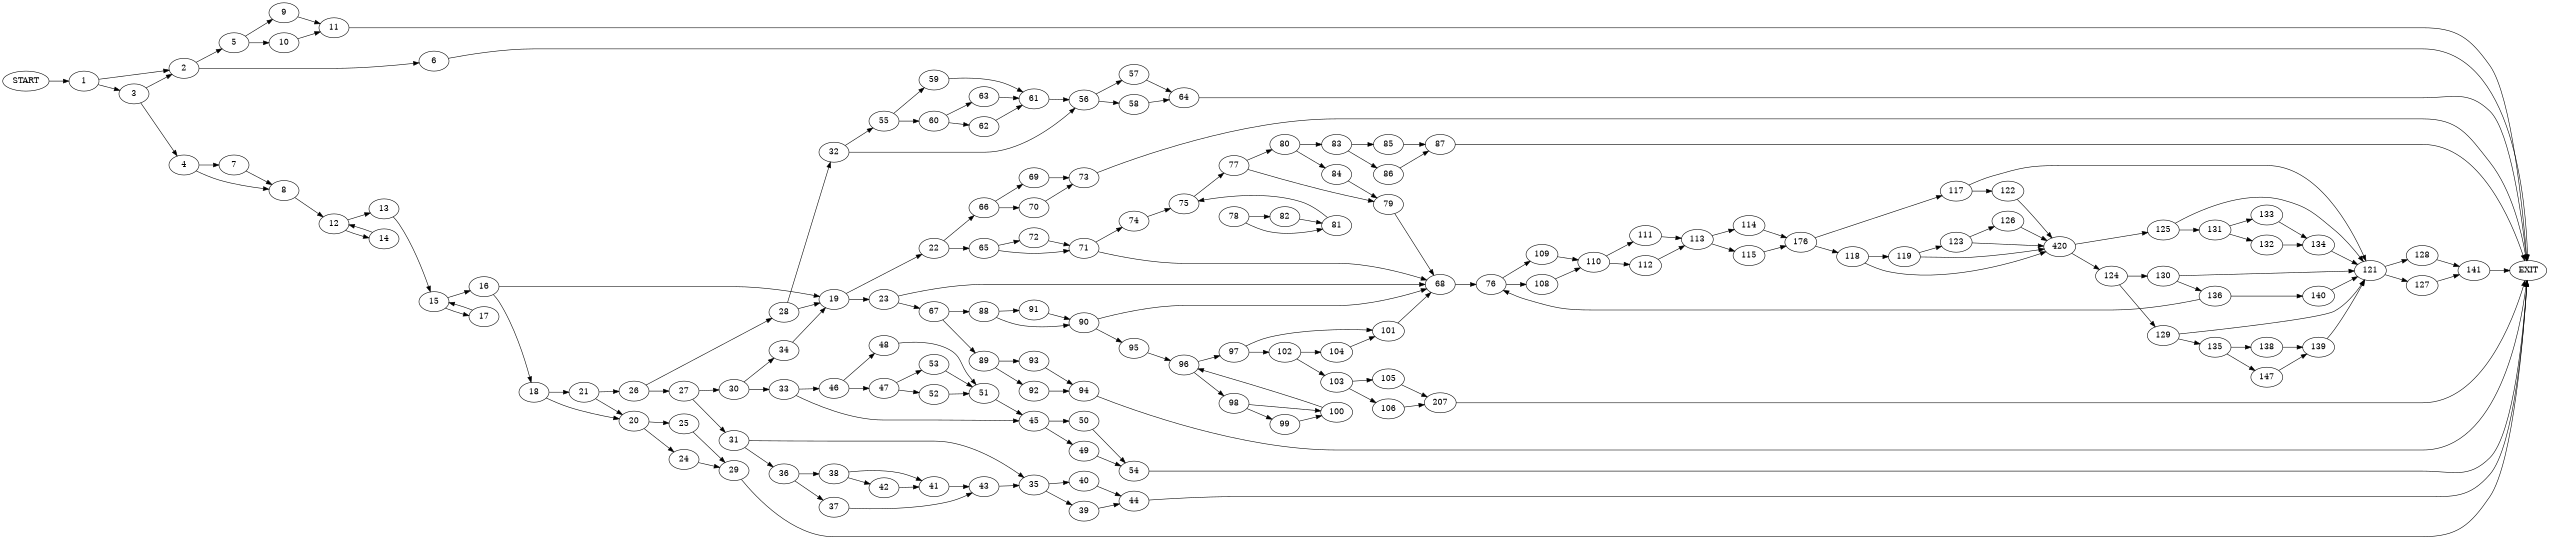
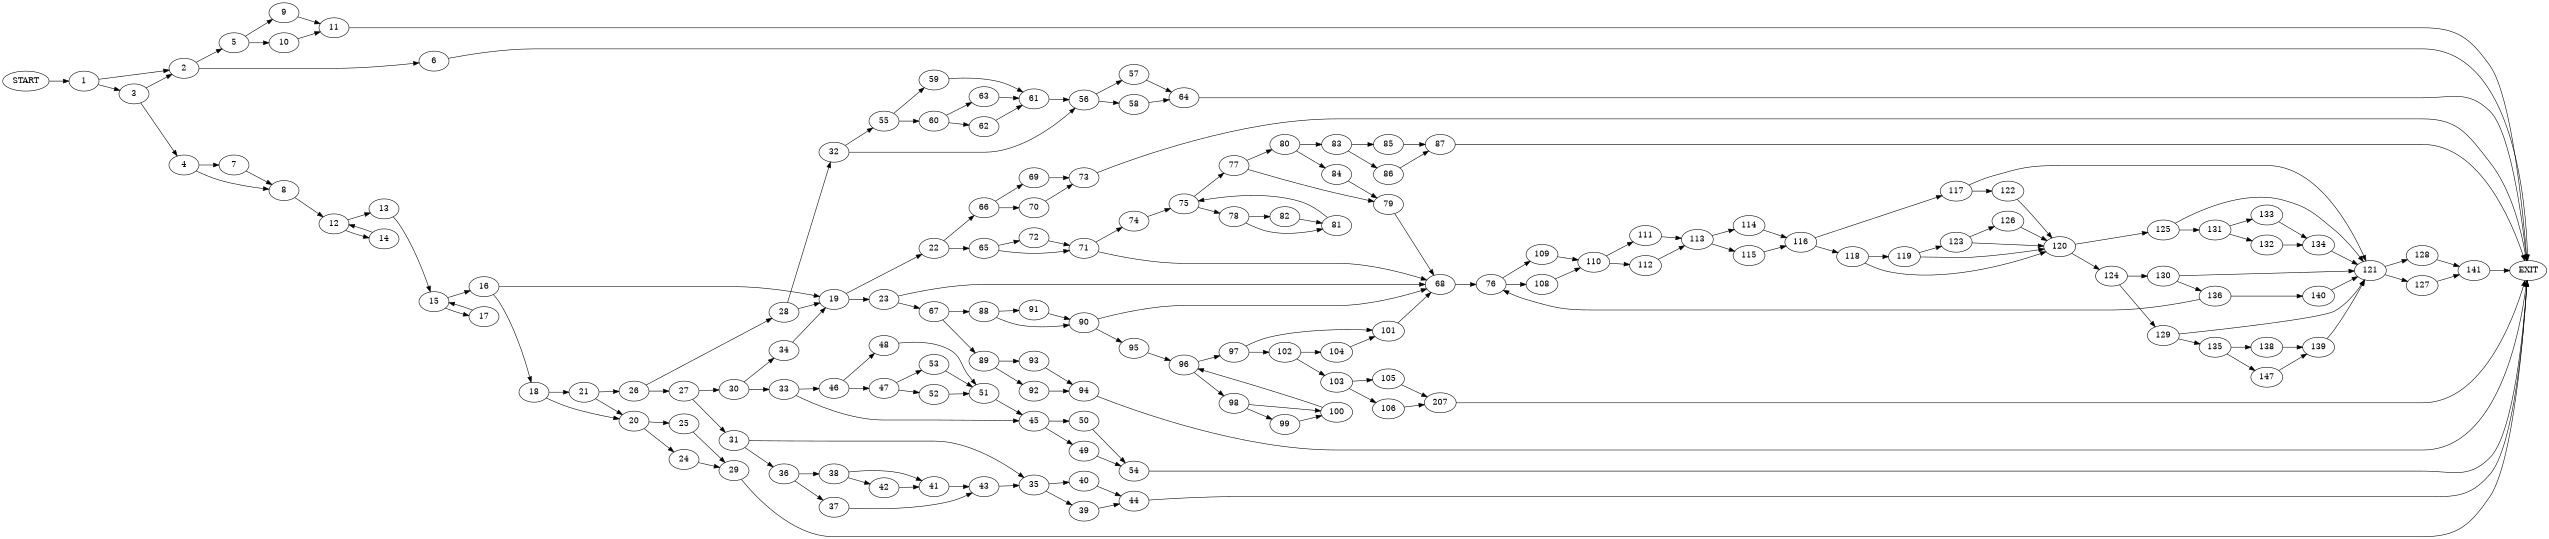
none -> (1206, 210)
(1801, 242) -> (1801, 242)
(2060, 247) -> (2060, 247)
